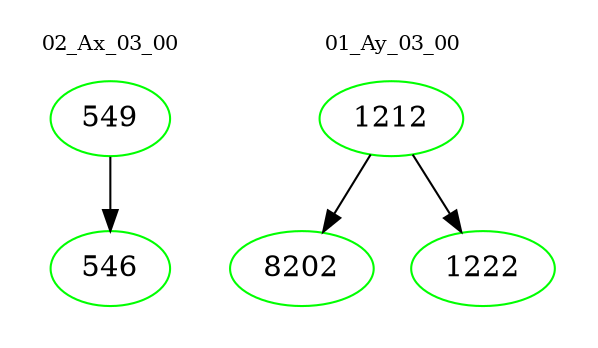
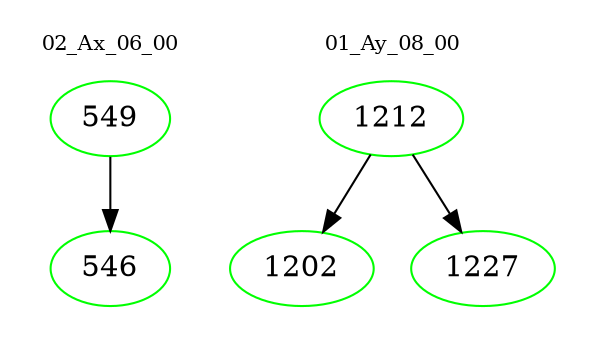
(110, 45) -> (110, 45)
(392, 45) -> (392, 45)
(302, 269) -> (302, 269)
(483, 269) -> (483, 269)
